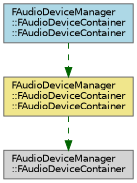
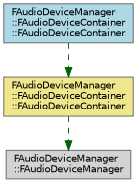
(68, 165) -> (68, 165)
